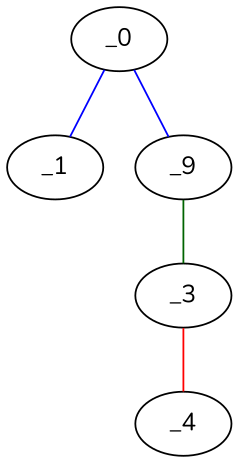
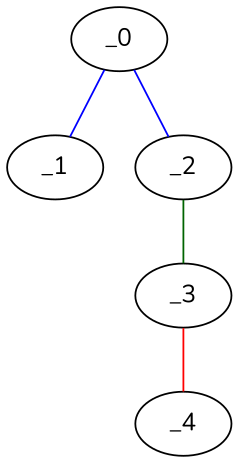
(183, 167) -> (183, 167)
